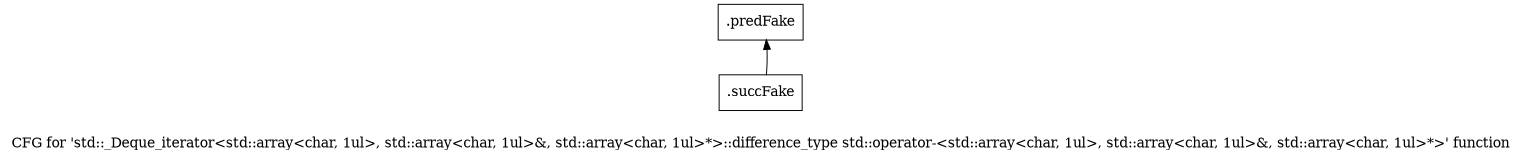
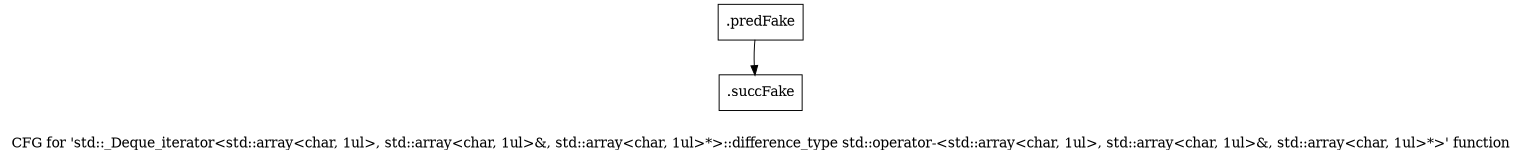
(767, 62) -> (754, 53)
